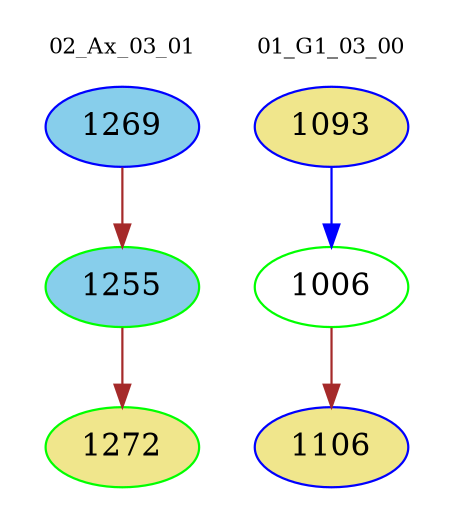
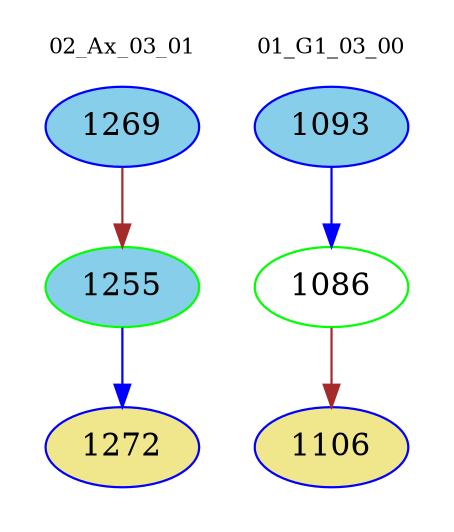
(332, 127) -> (332, 127)
(332, 287) -> (332, 287)
(122, 356) -> (122, 356)
(122, 447) -> (122, 447)
